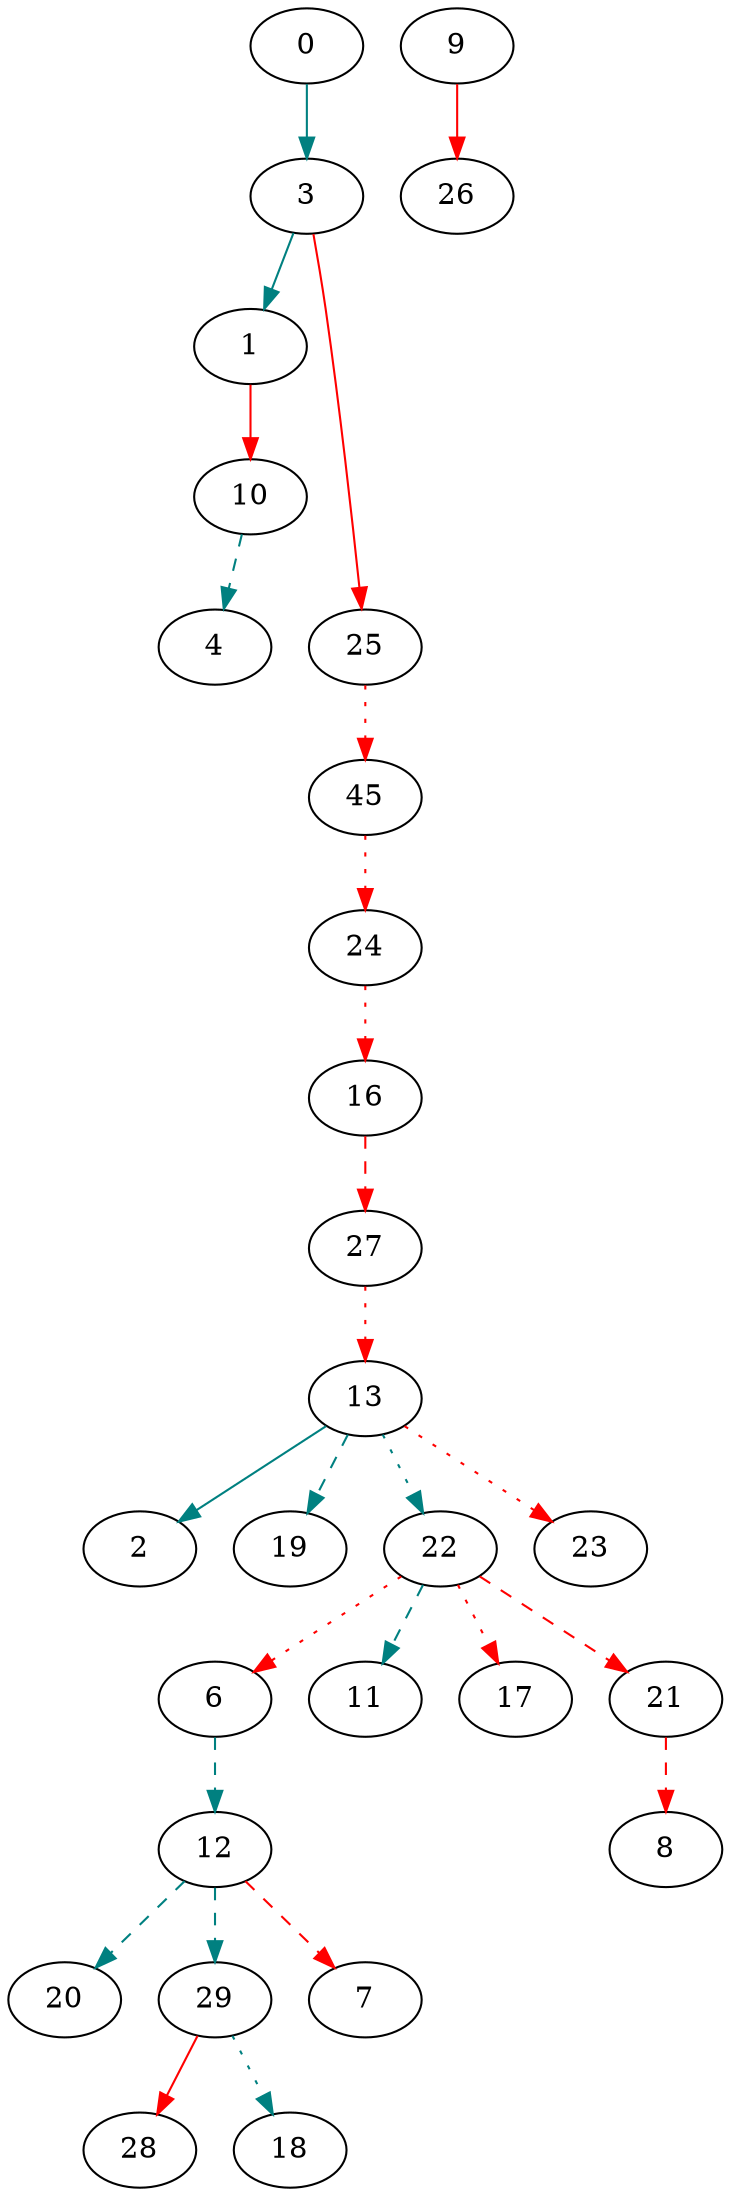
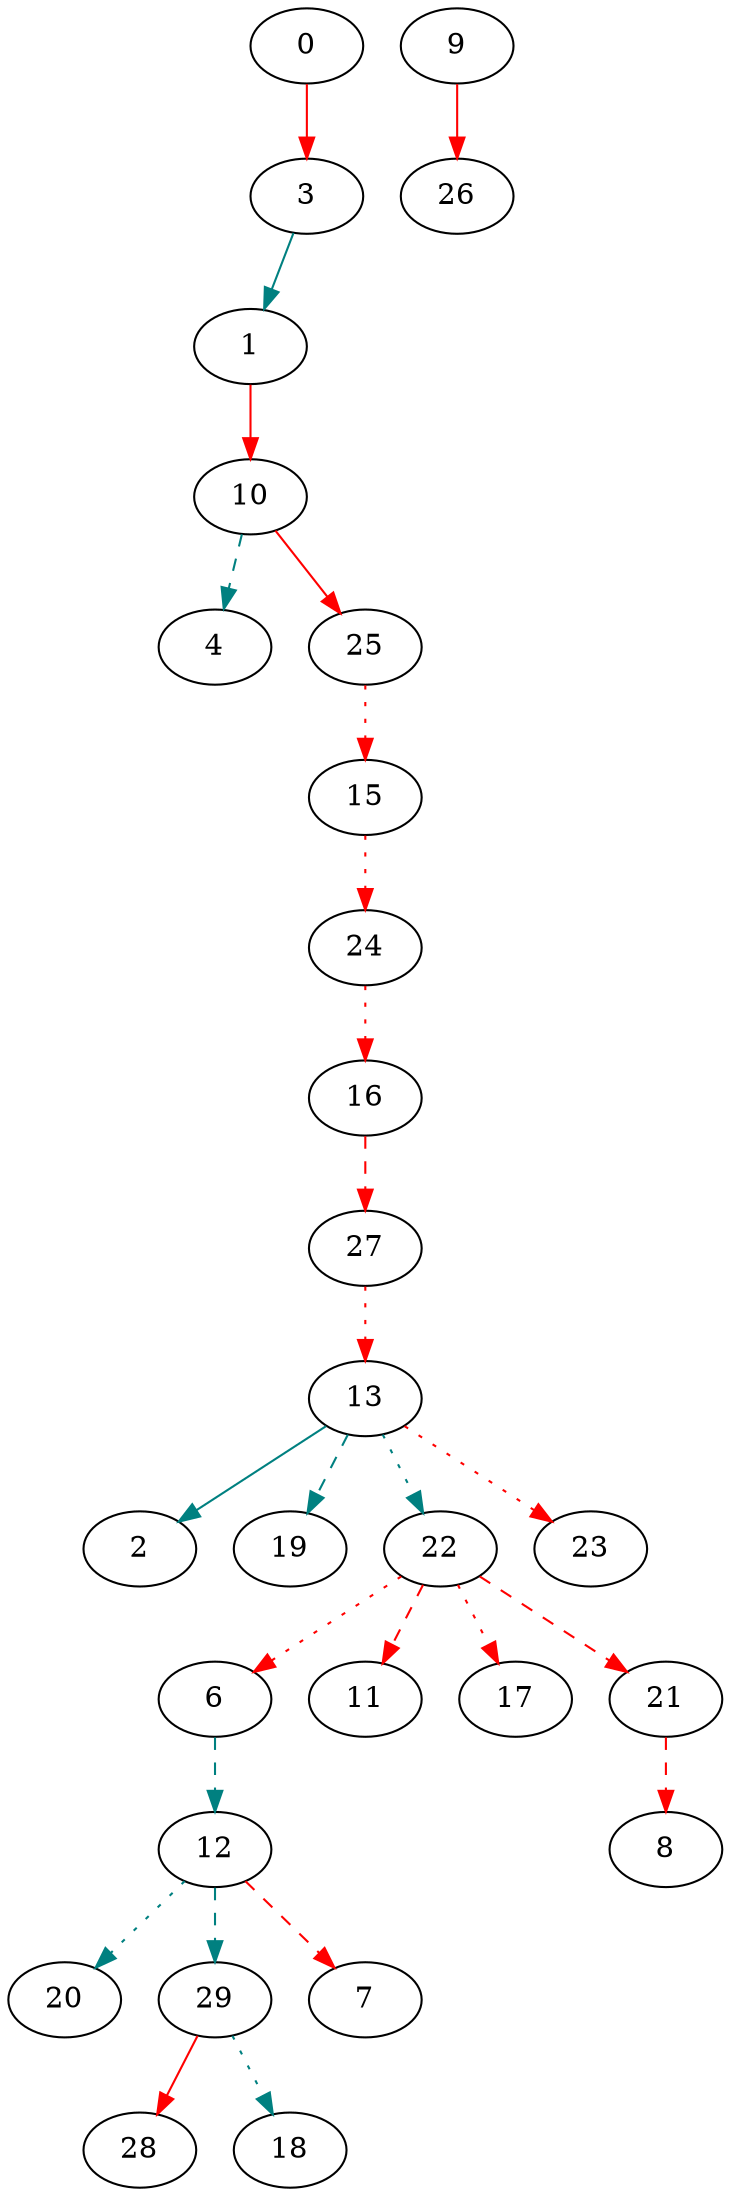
(307, 111) -> (307, 111)
(339, 411) -> (301, 564)
(365, 797) -> (365, 797)
(408, 1615) -> (408, 1615)
(148, 1917) -> (148, 1917)
